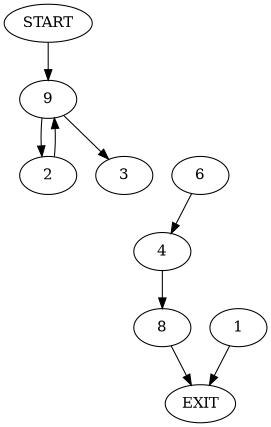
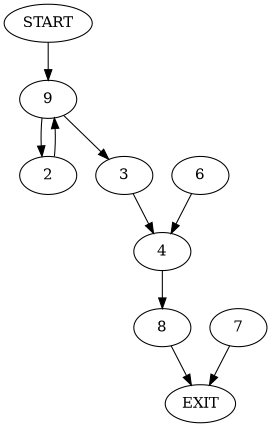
none -> (141, 209)
(238, 328) -> (238, 328)
